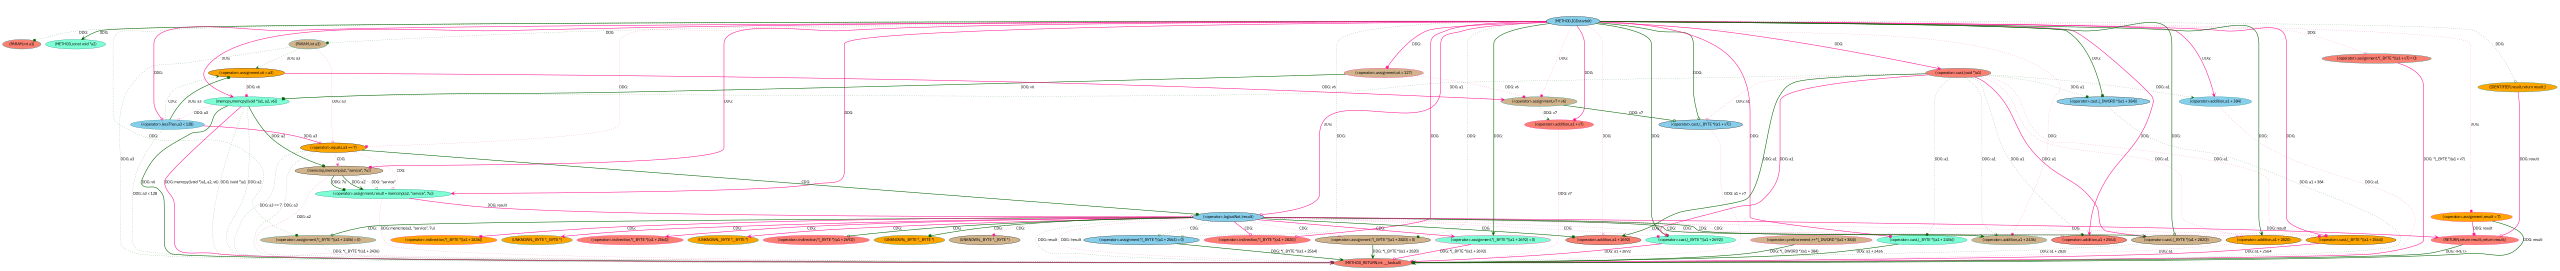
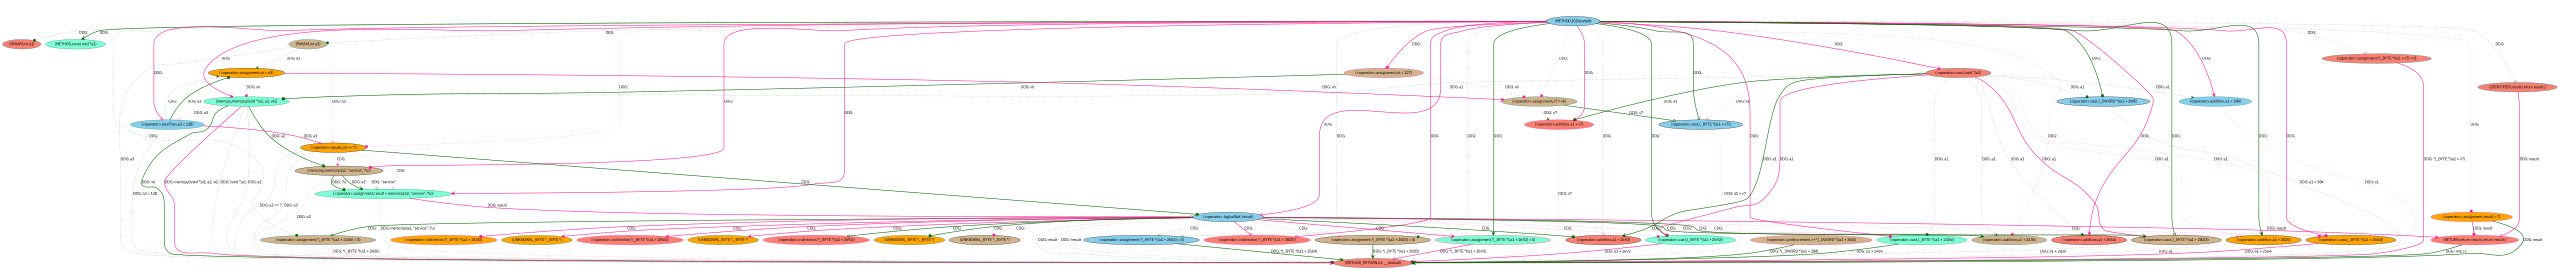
none -> (1749, 82)
(2518, 87) -> (2518, 87)
